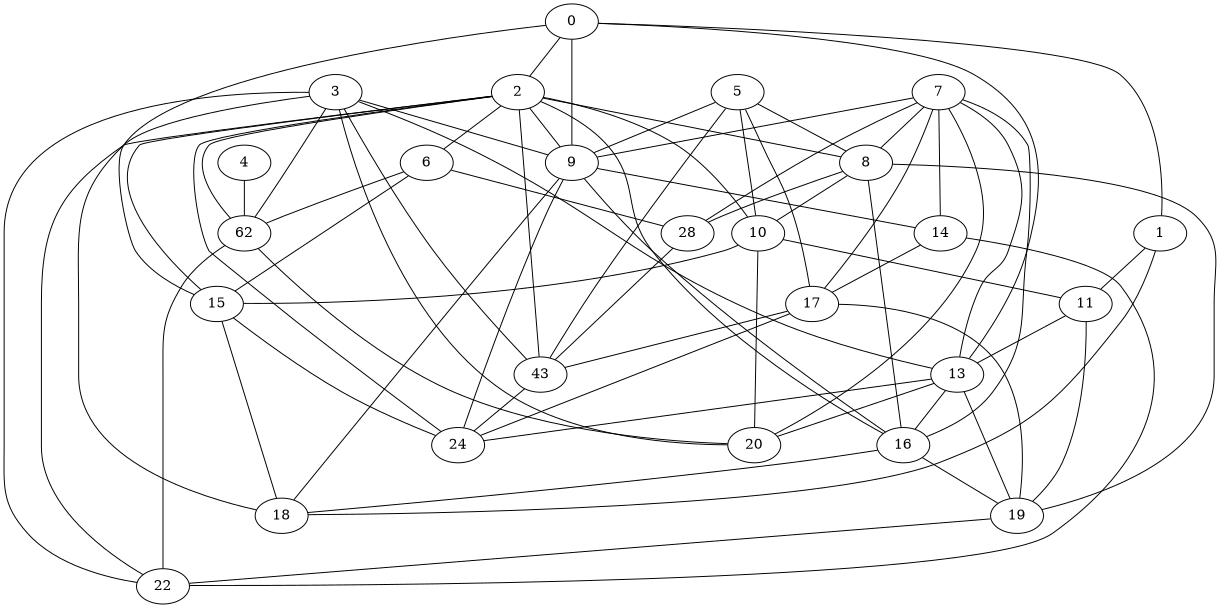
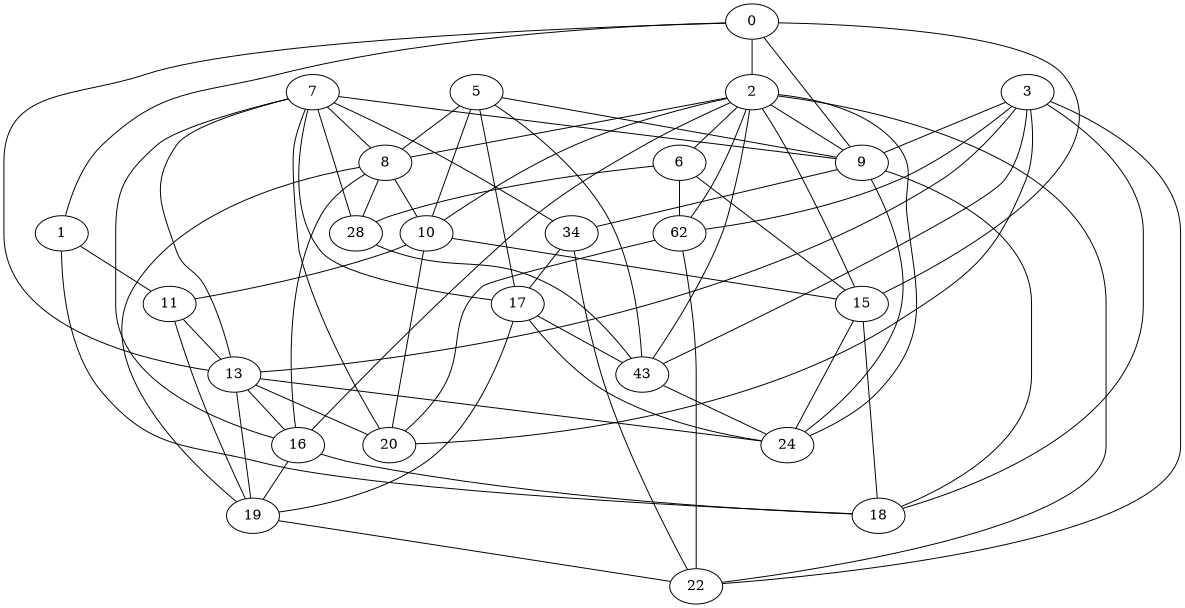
(244, 163) -> none
(941, 233) -> (572, 233)
(727, 314) -> none
